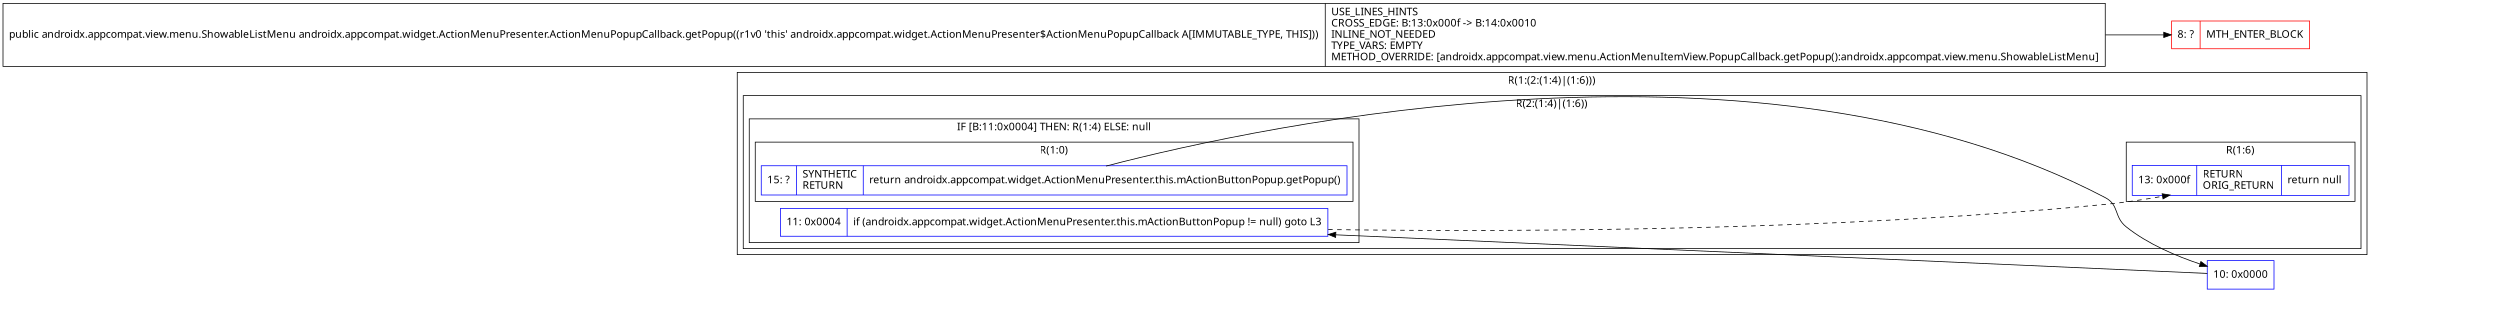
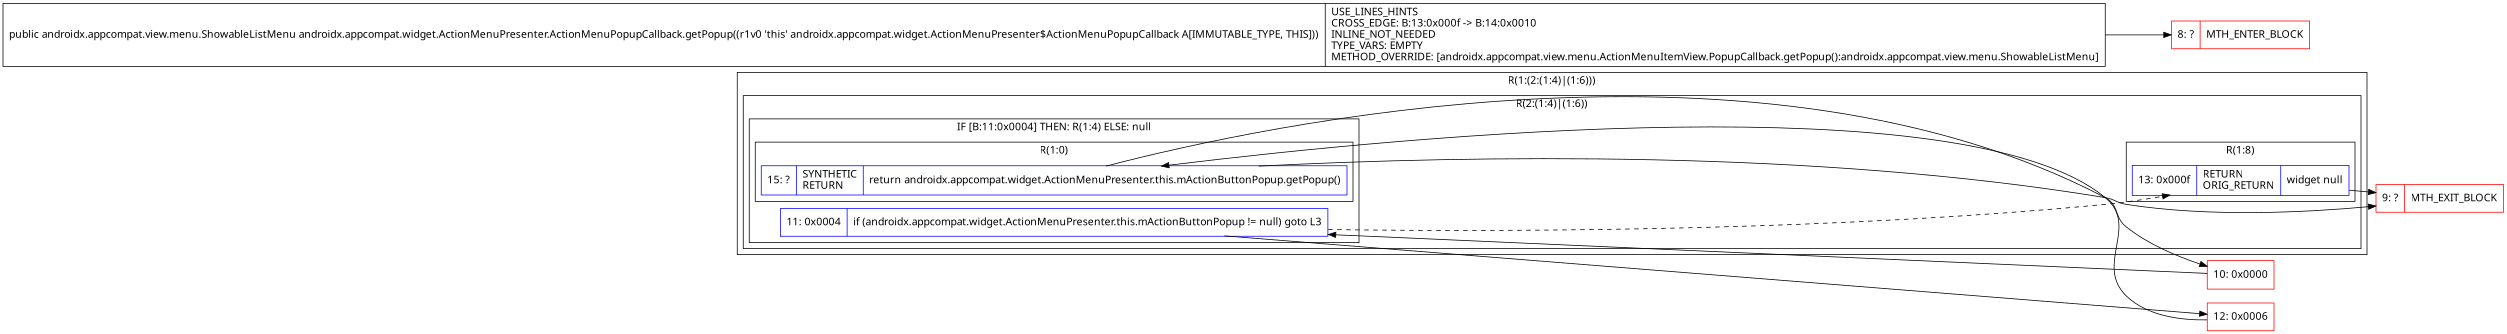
(2241, 151) -> (2241, 151)
(2315, 180) -> (2315, 180)
none -> (2440, 198)
(2241, 275) -> (2241, 275)
none -> (2241, 317)
